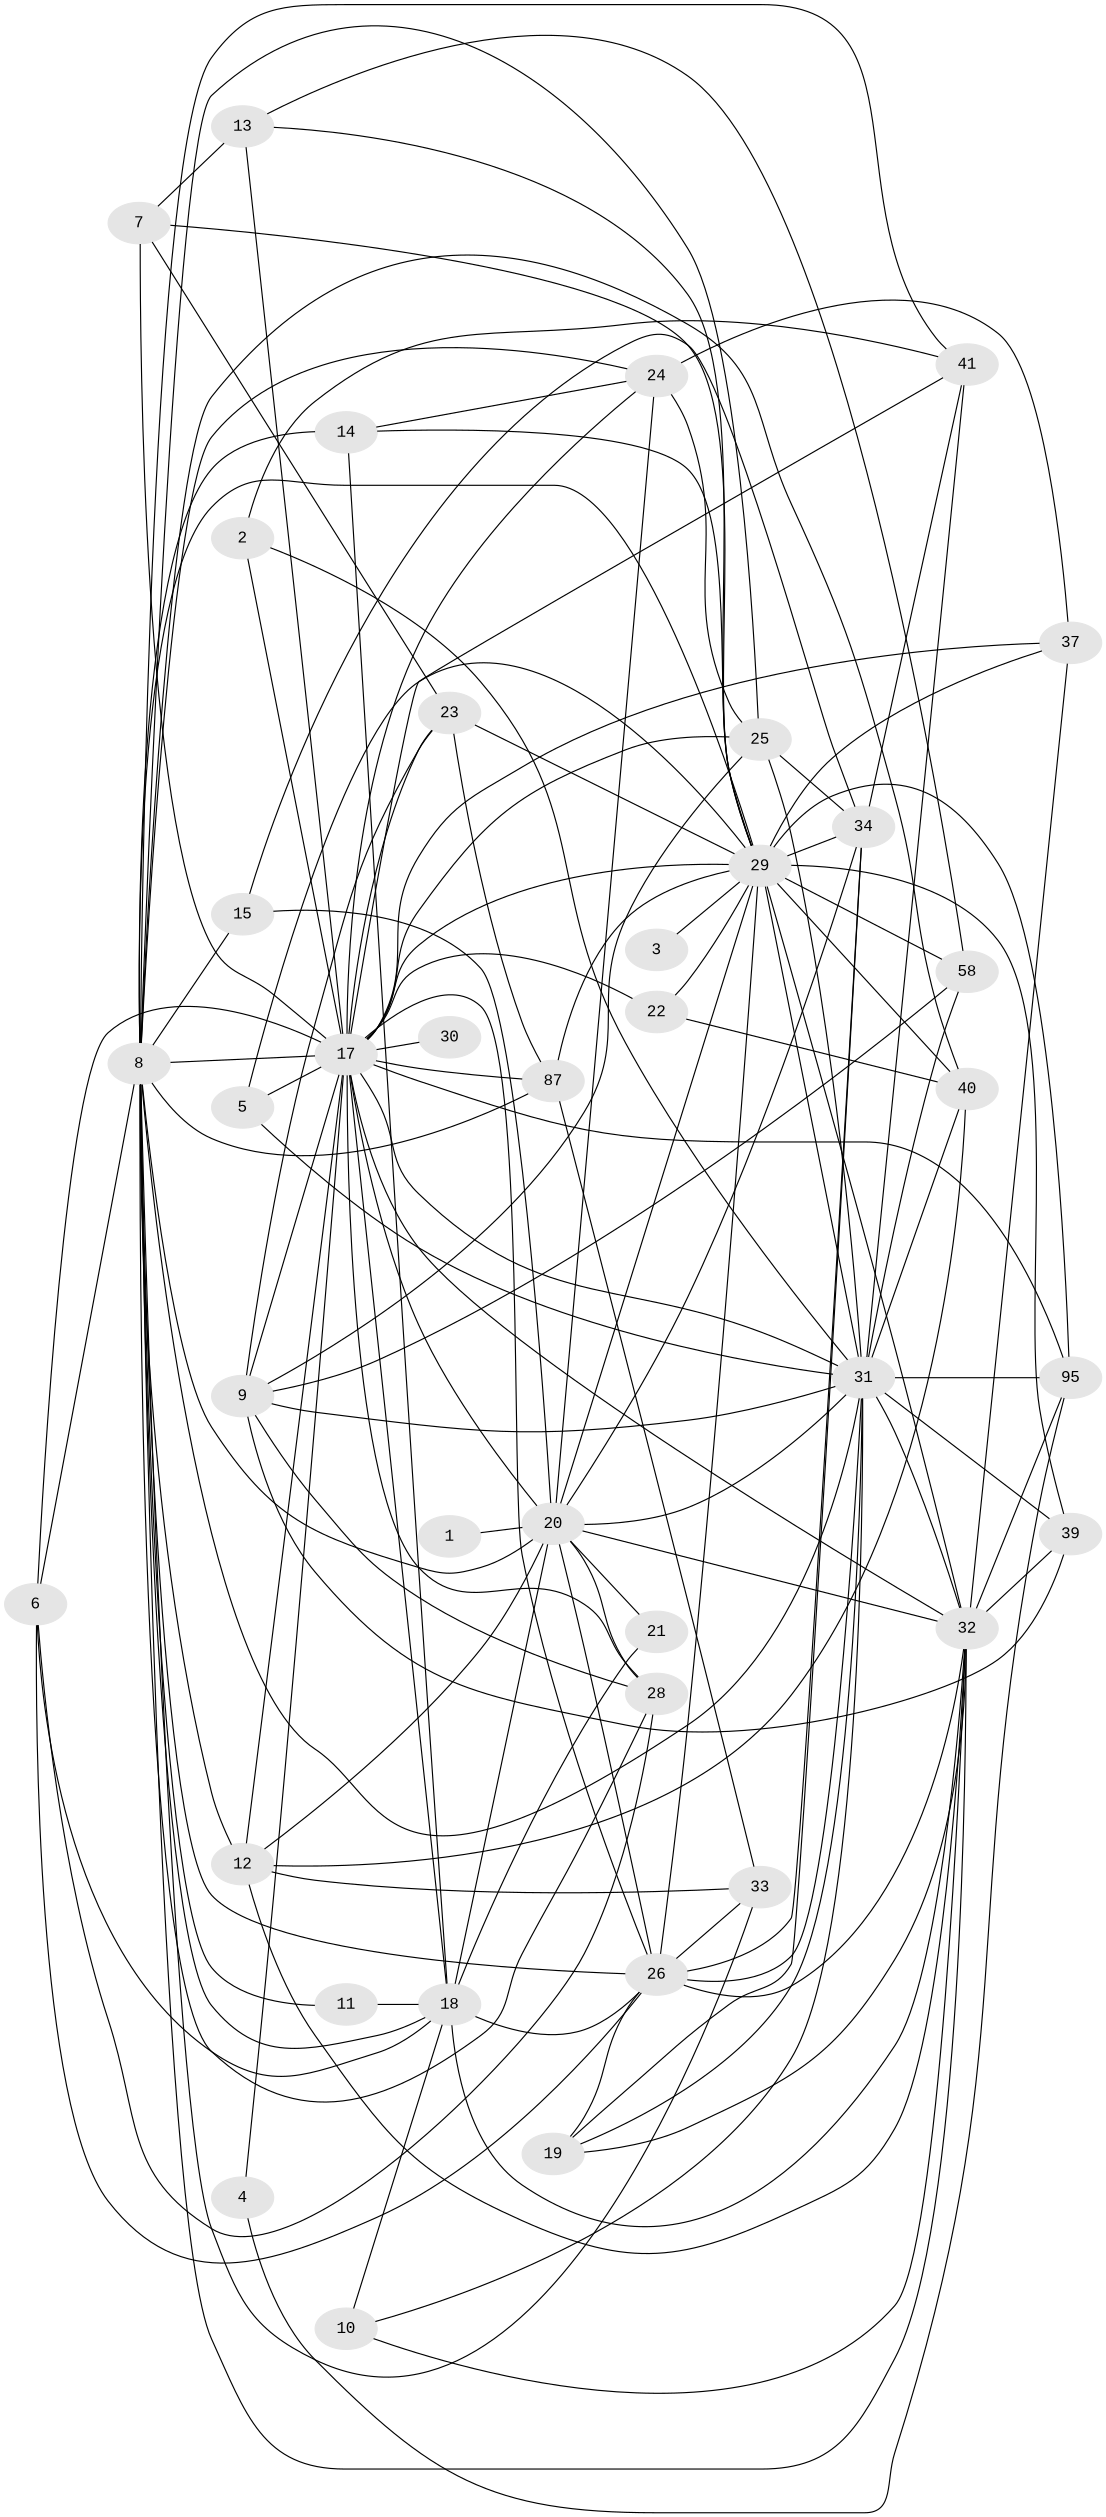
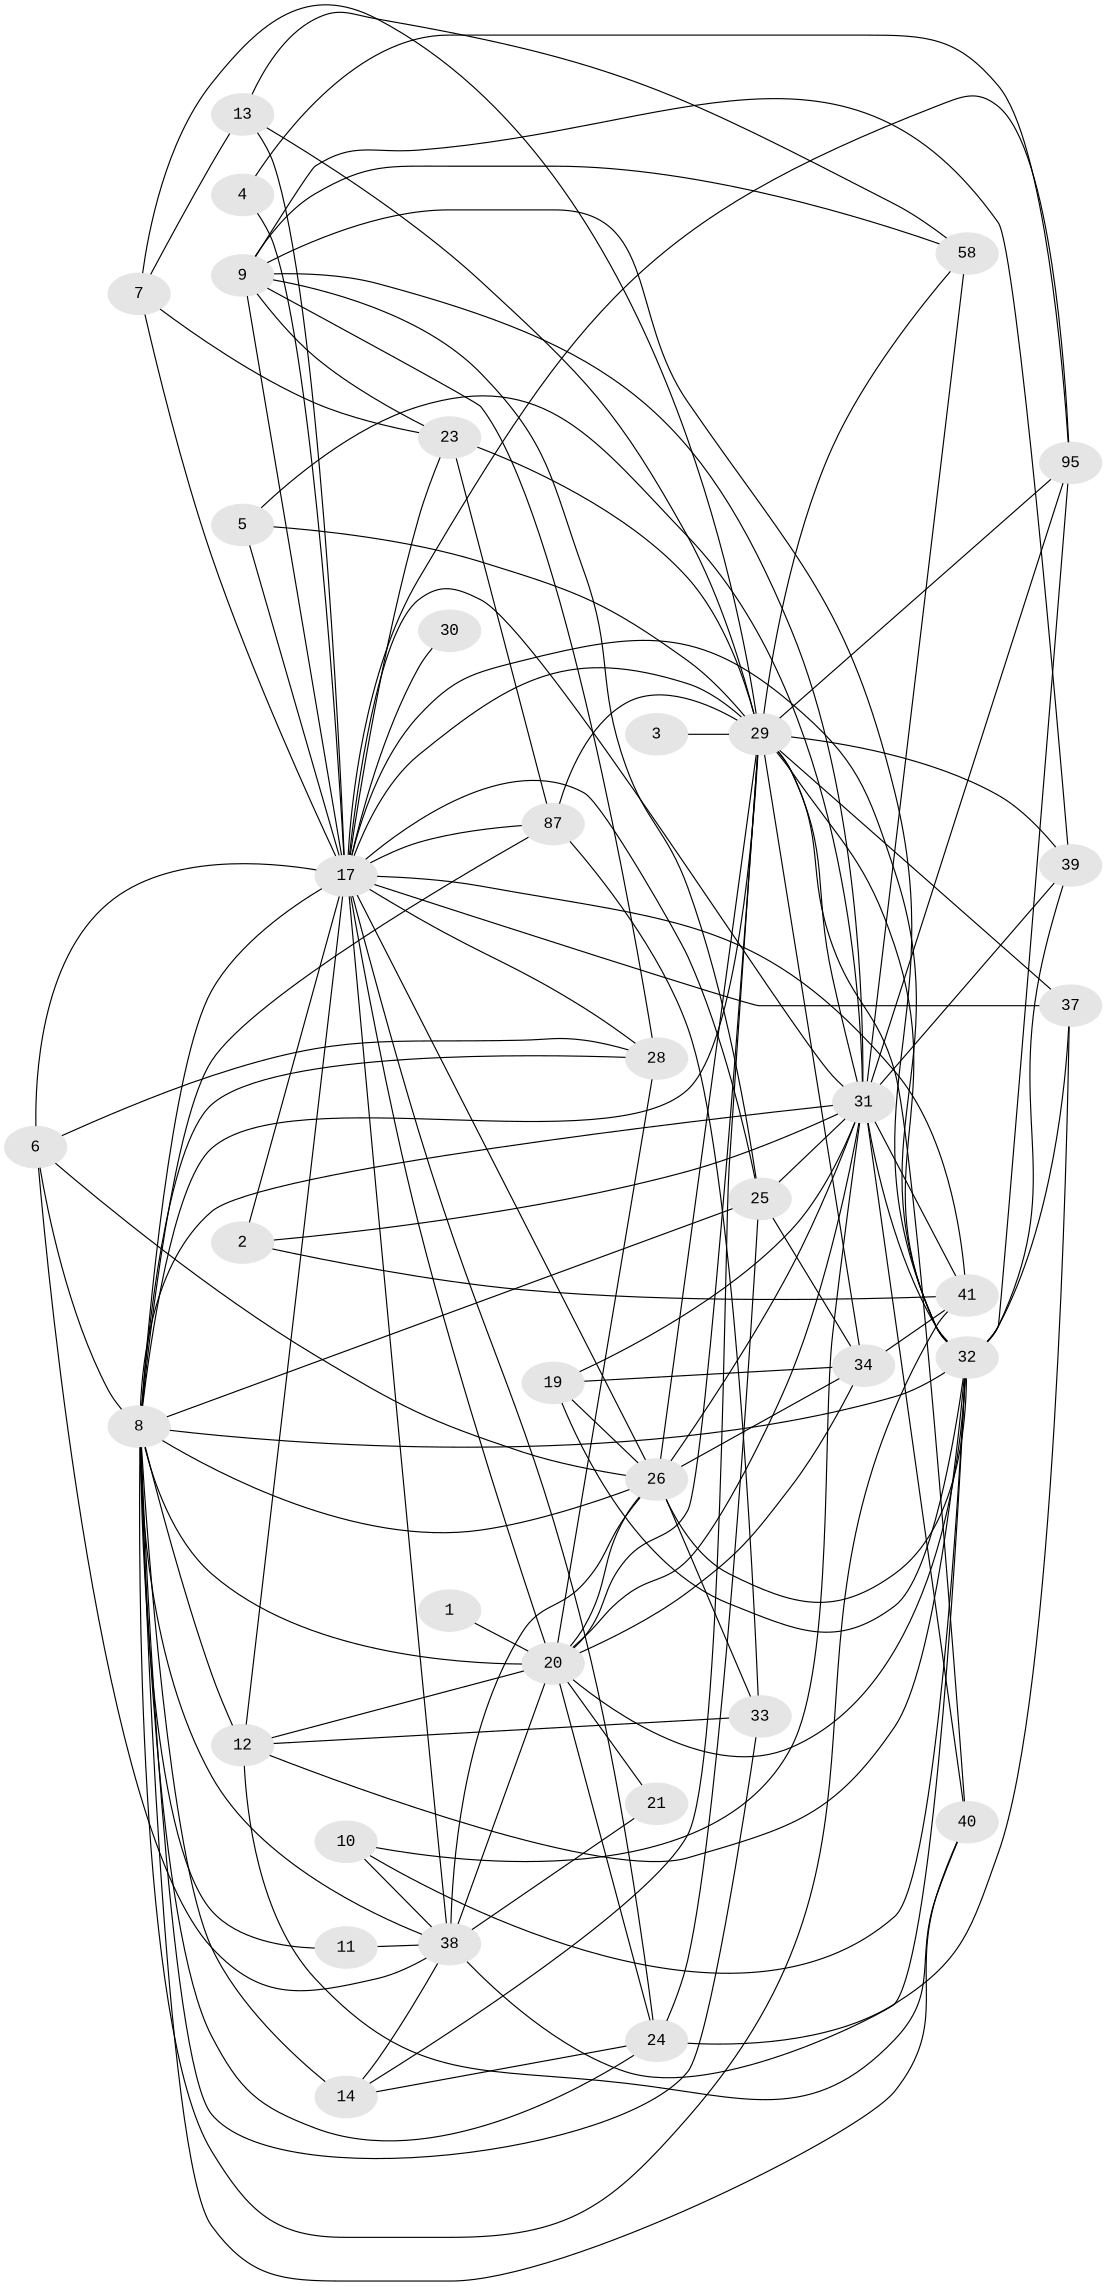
none -> (818, 591)
(243, 914) -> none
(657, 1012) -> none
(450, 2004) -> (450, 1944)
